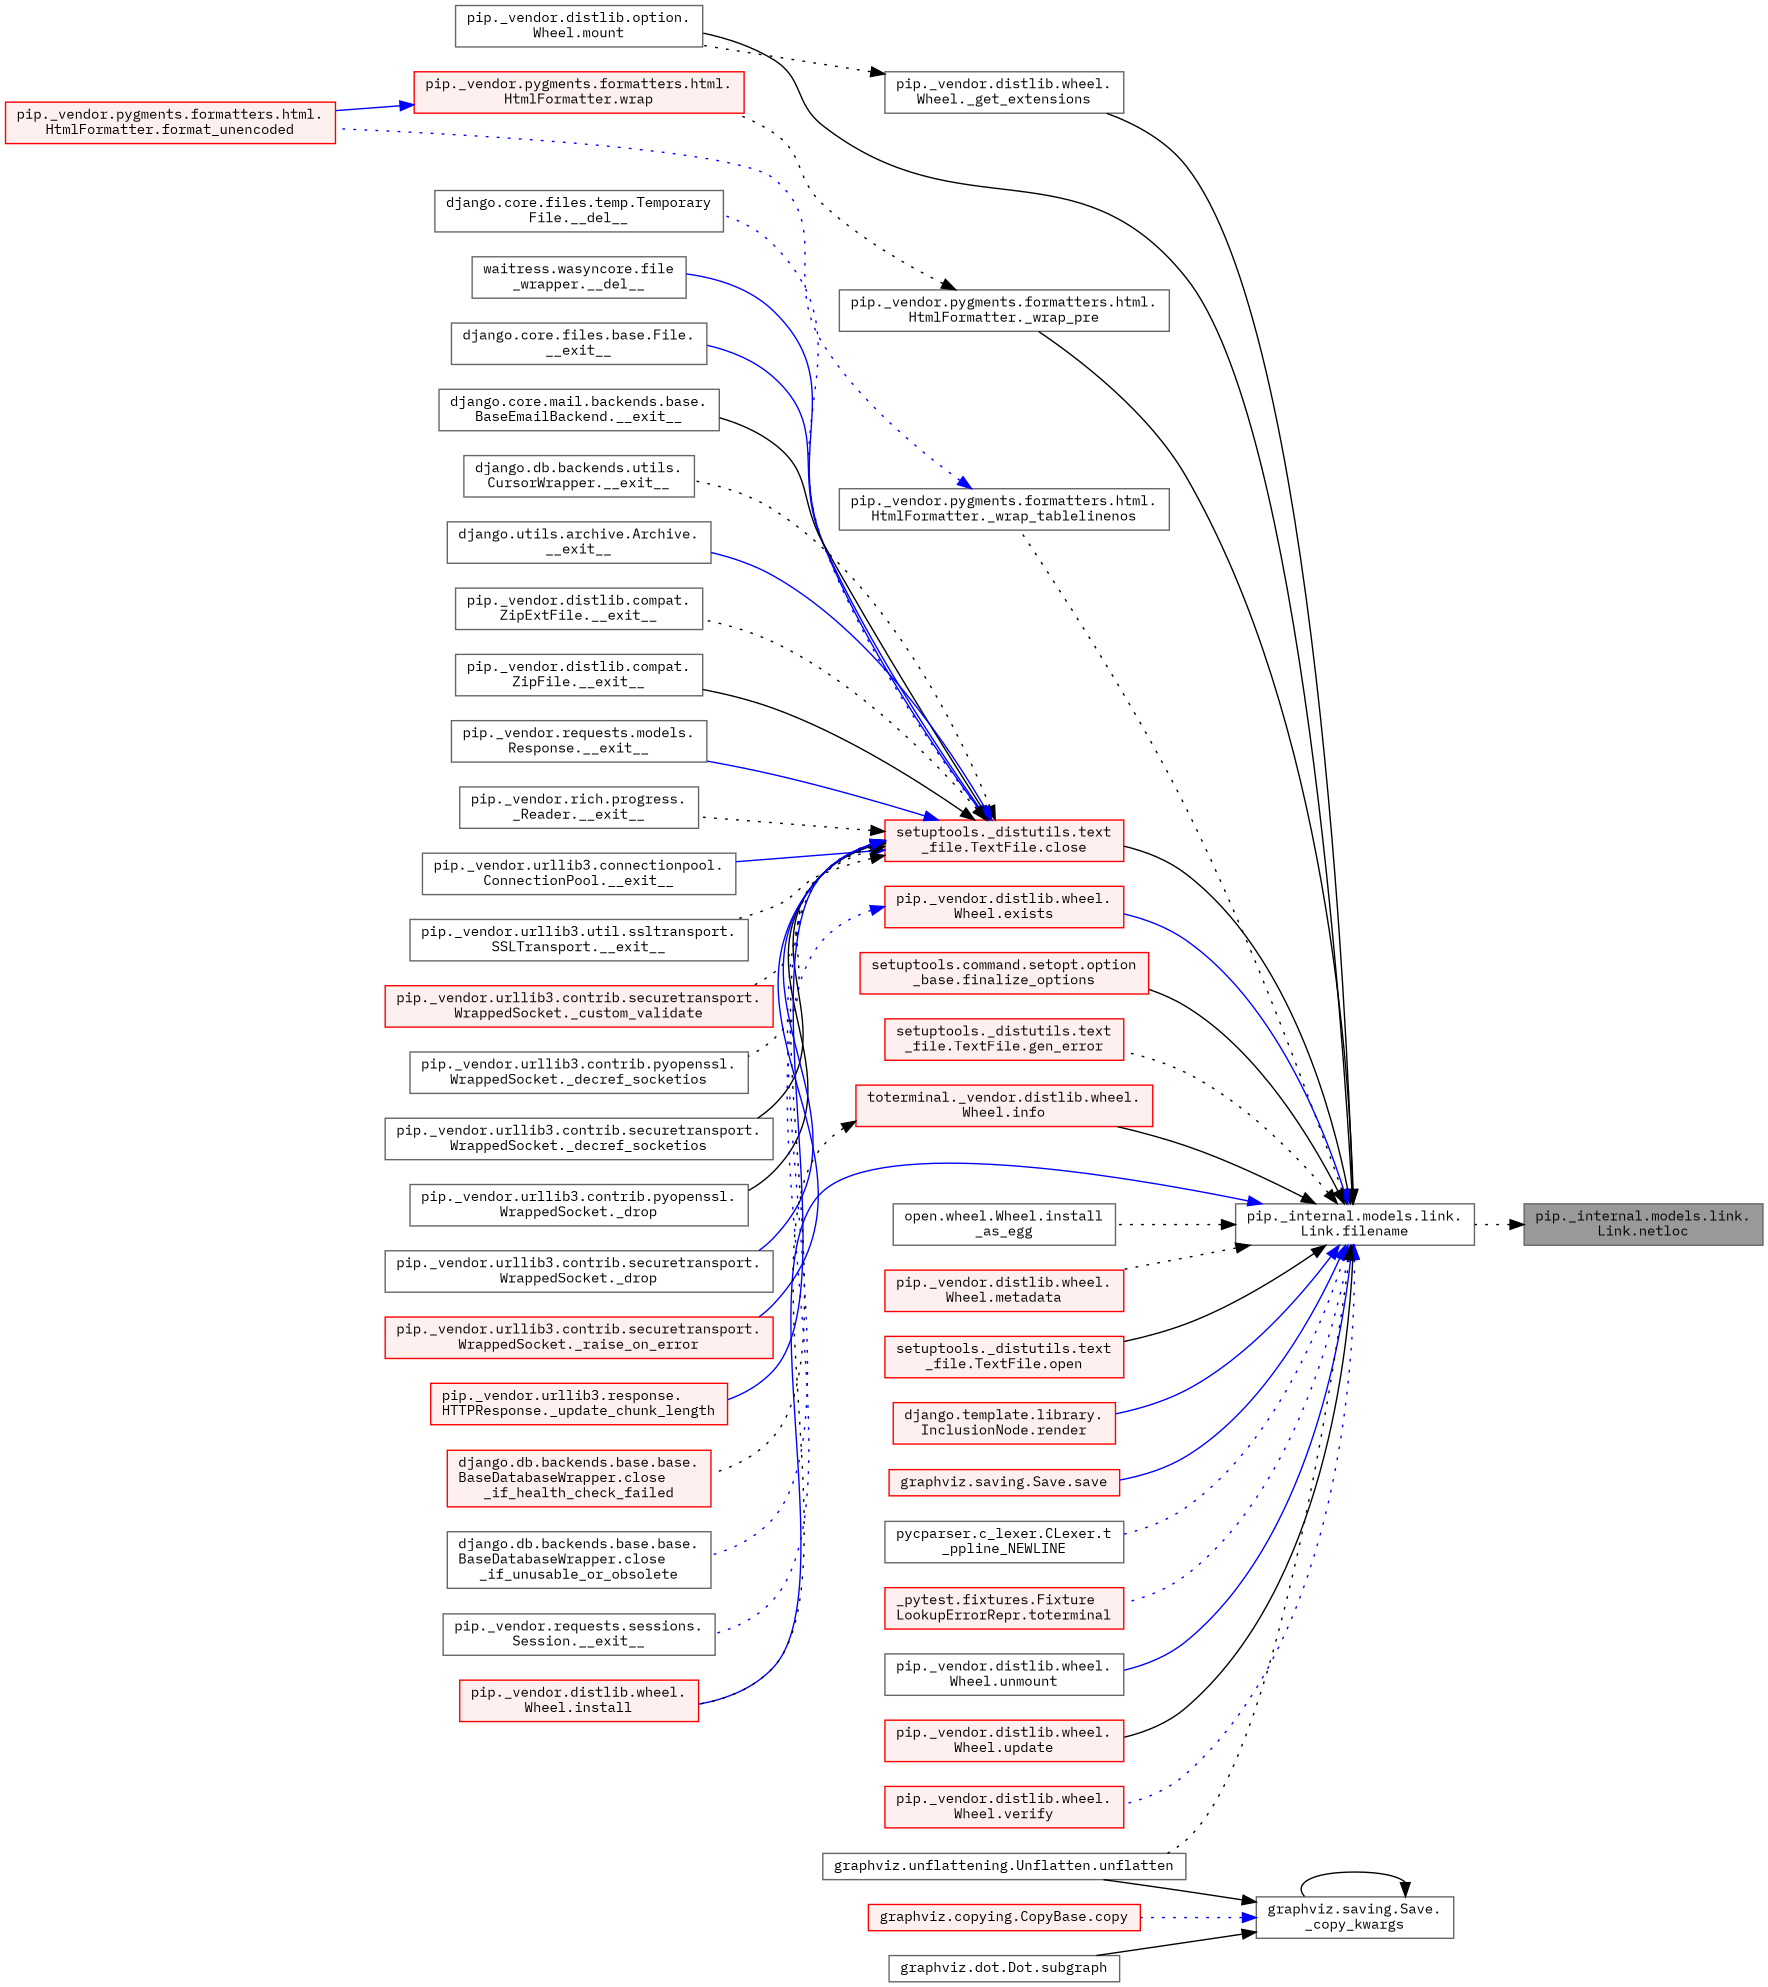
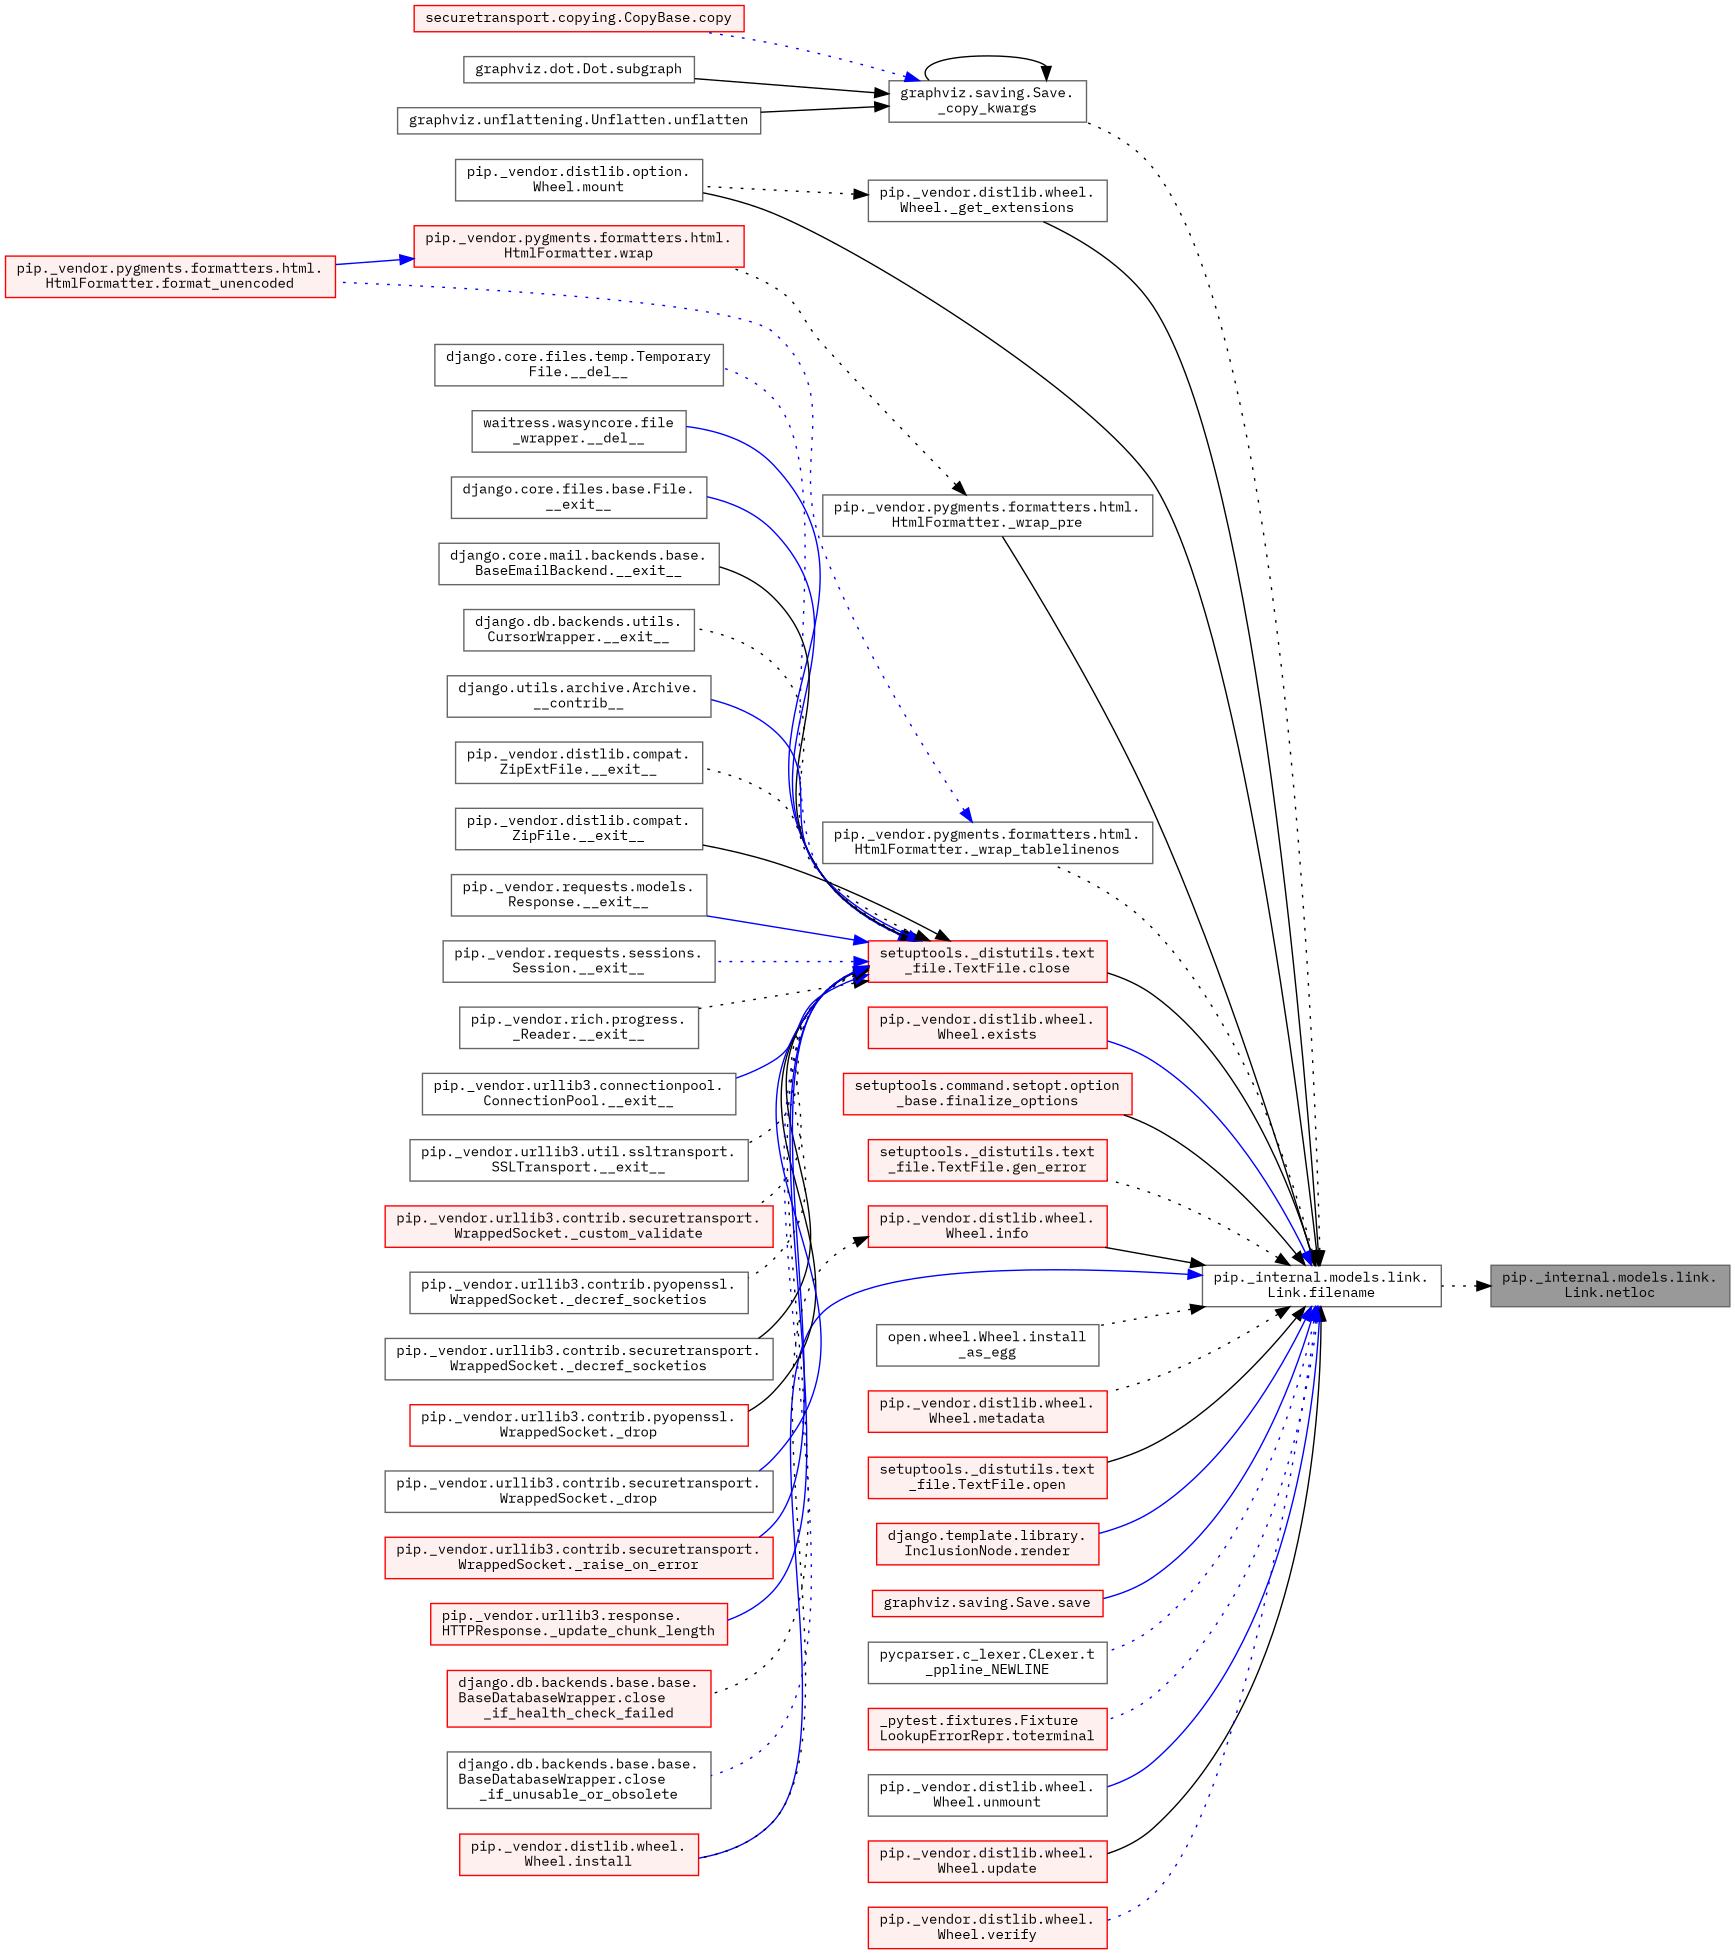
(579, 543) -> (579, 696)
(1004, 1106) -> (988, 1227)
(579, 1205) -> (579, 1425)
(798, 1275) -> (784, 962)
(1294, 1570) -> (1280, 659)
(1004, 1918) -> (579, 19)
